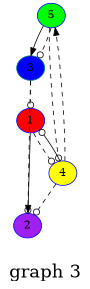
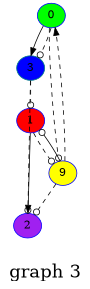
(51, 16) -> (51, 16)
(63, 173) -> (63, 173)
